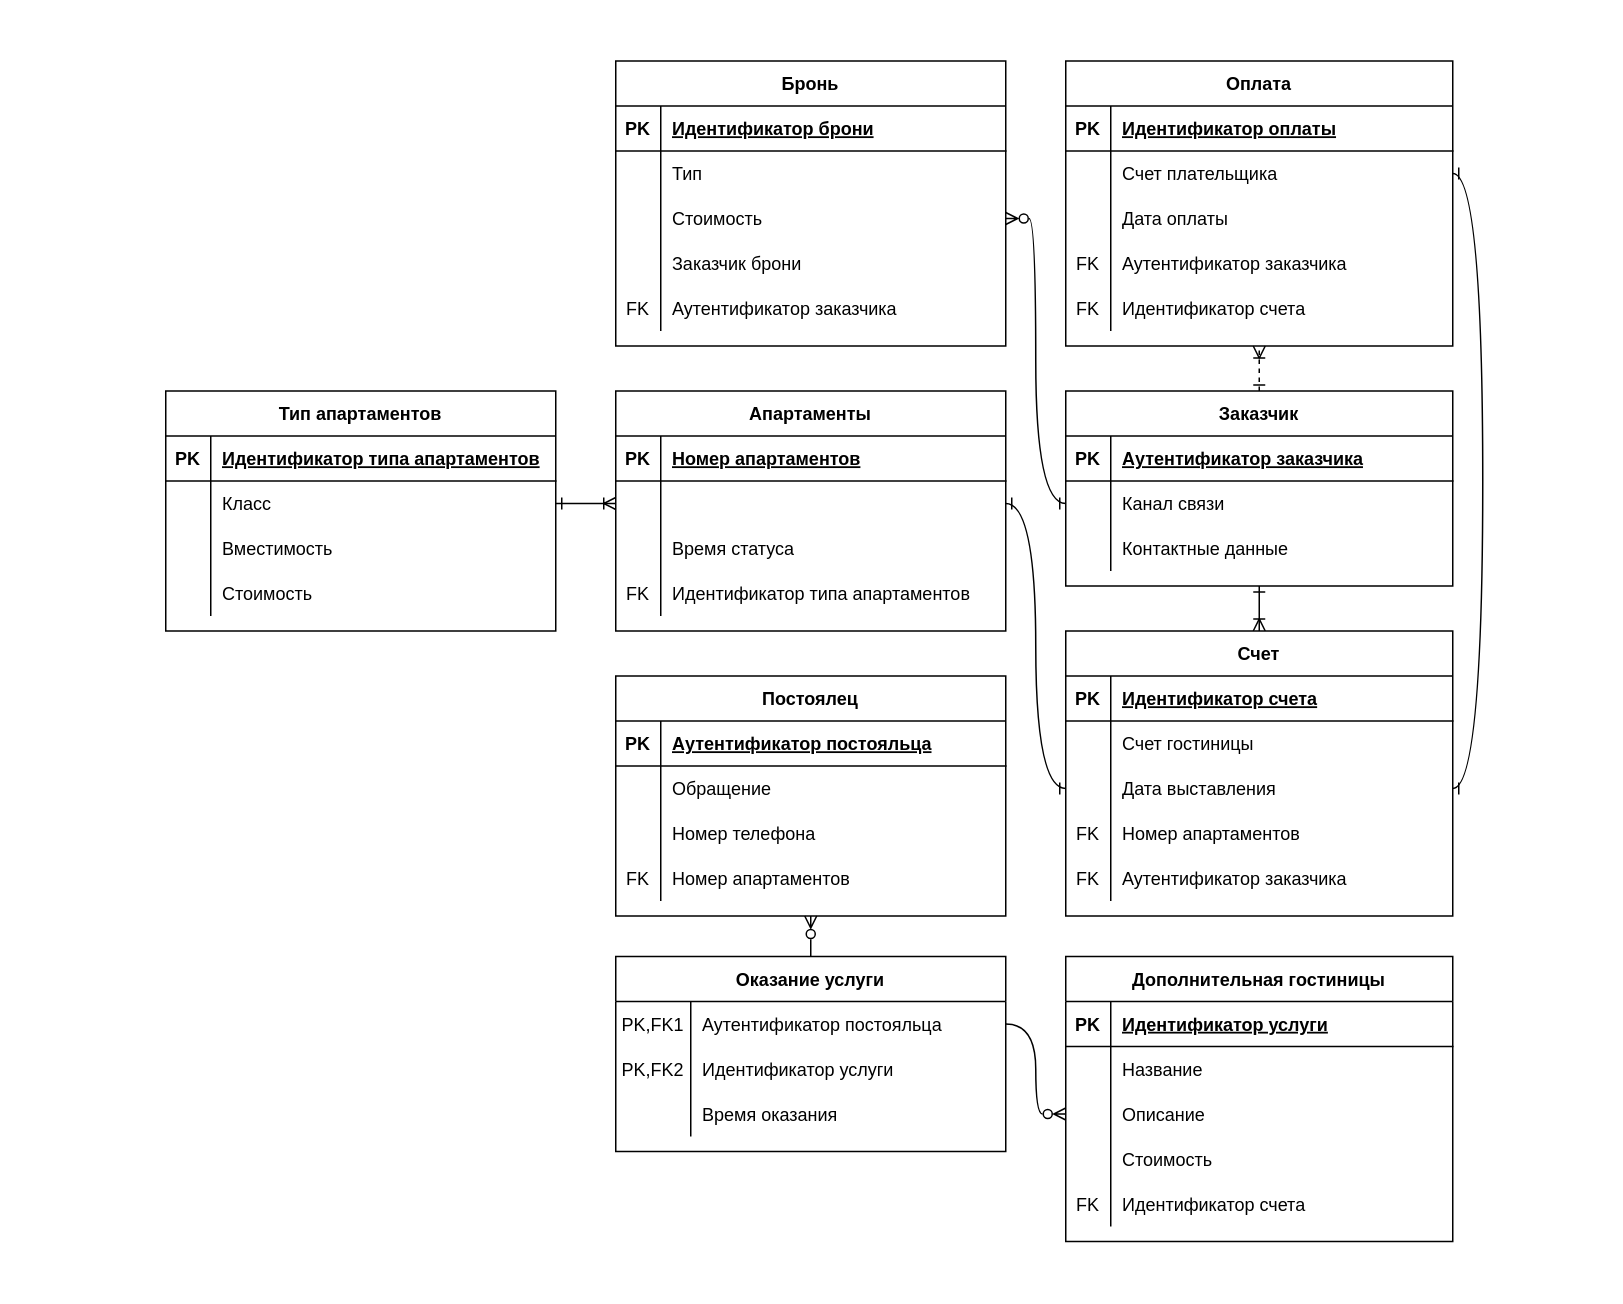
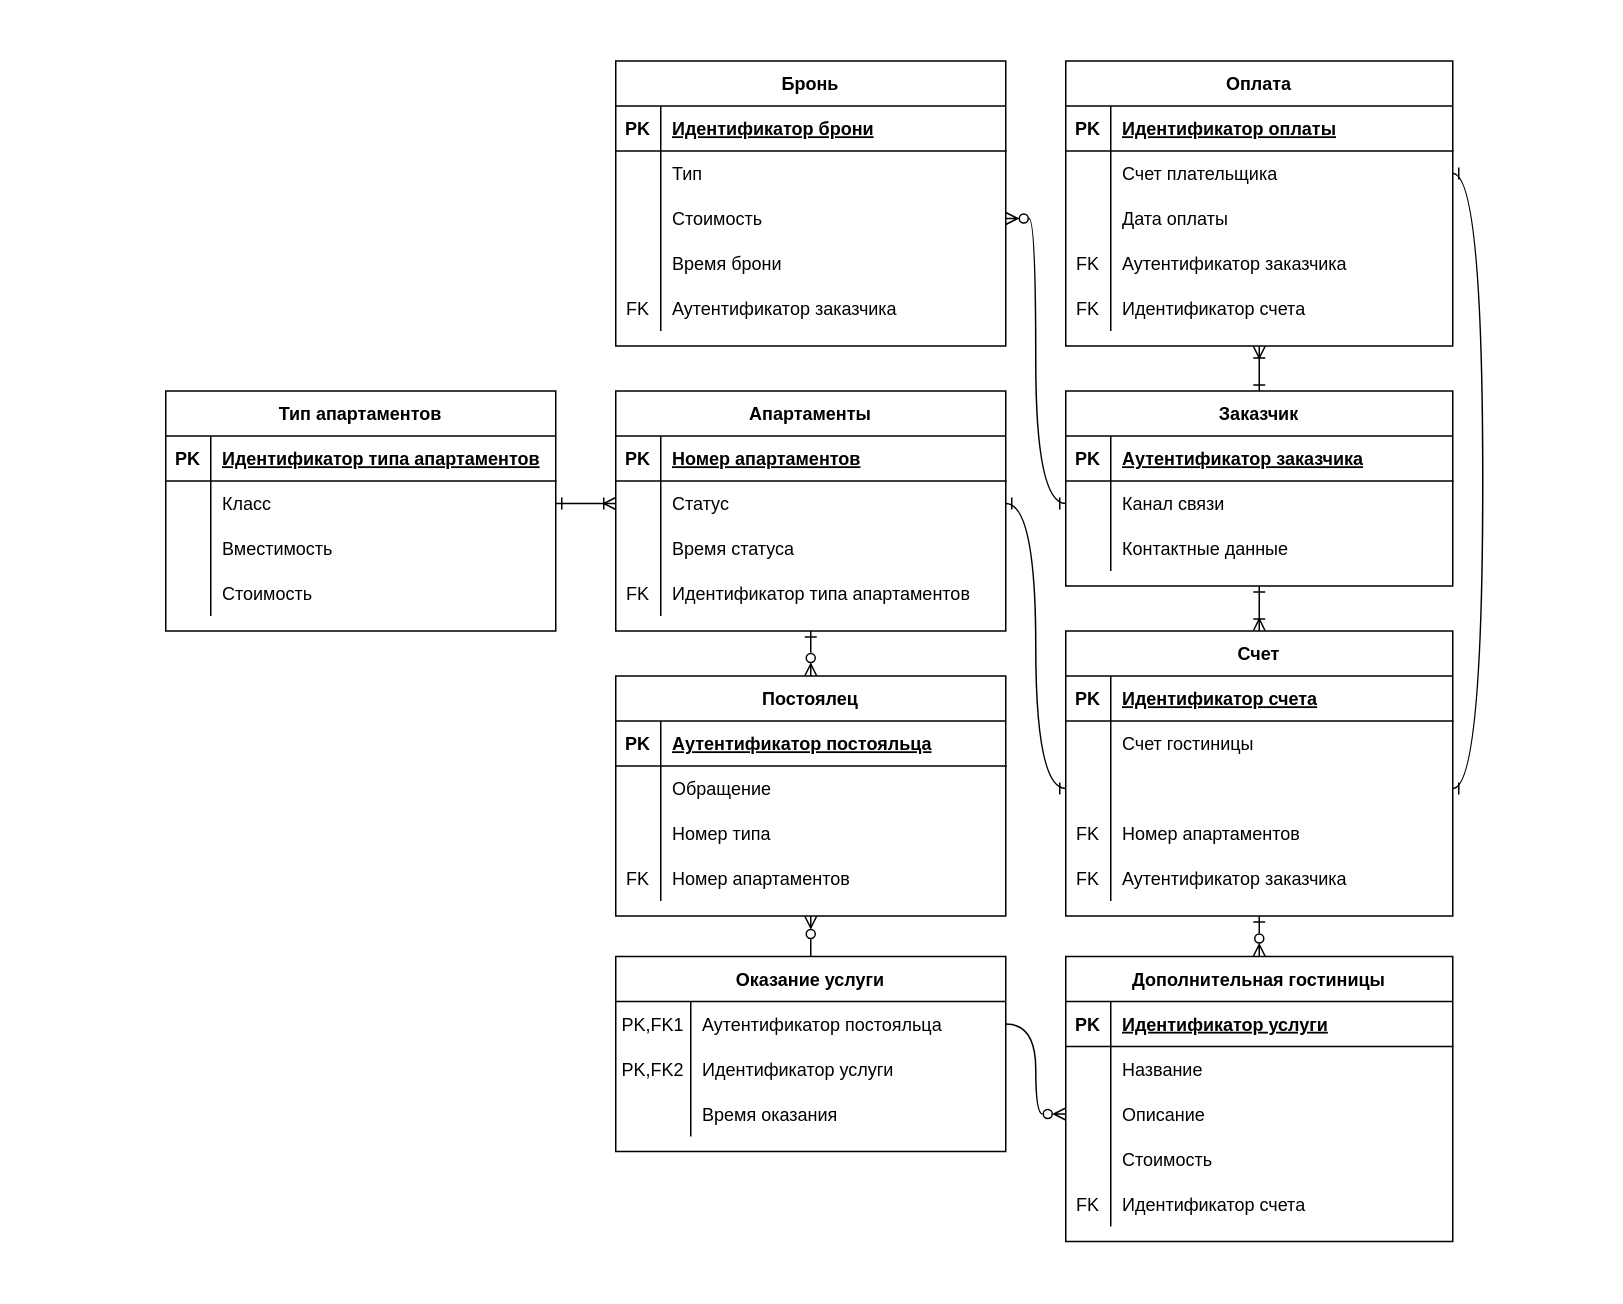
(740, 264) -> (725, 264)
(1259, 367) -> (1259, 367)
none -> (833, 503)
none -> (811, 643)
(1282, 788) -> none
(740, 834) -> (720, 834)
none -> (1259, 925)
